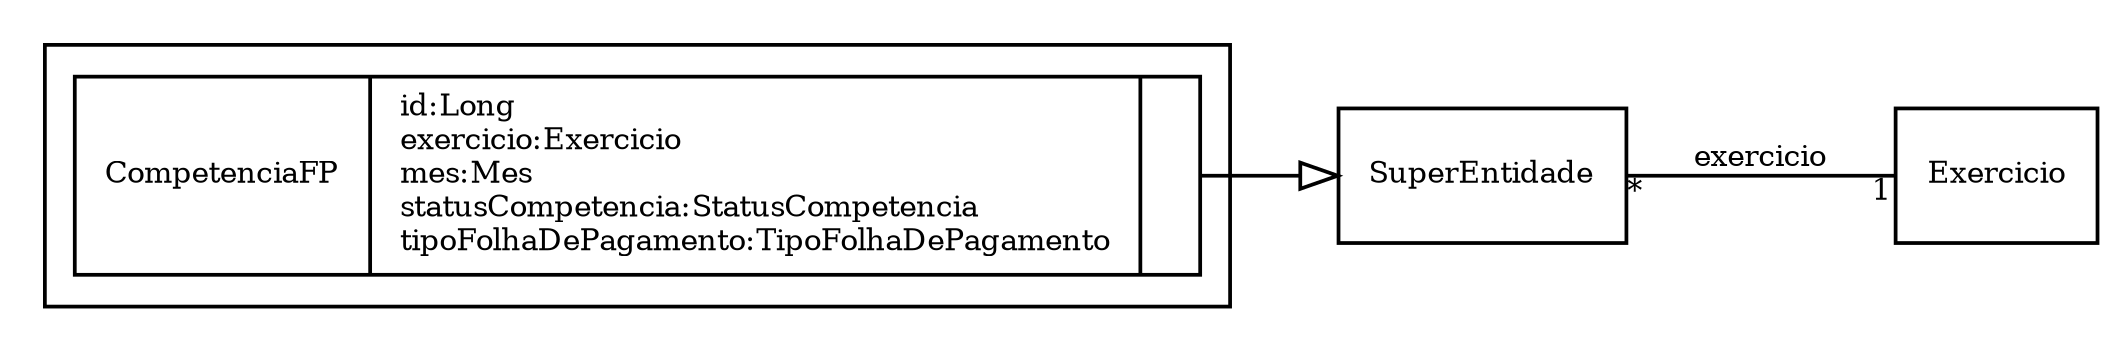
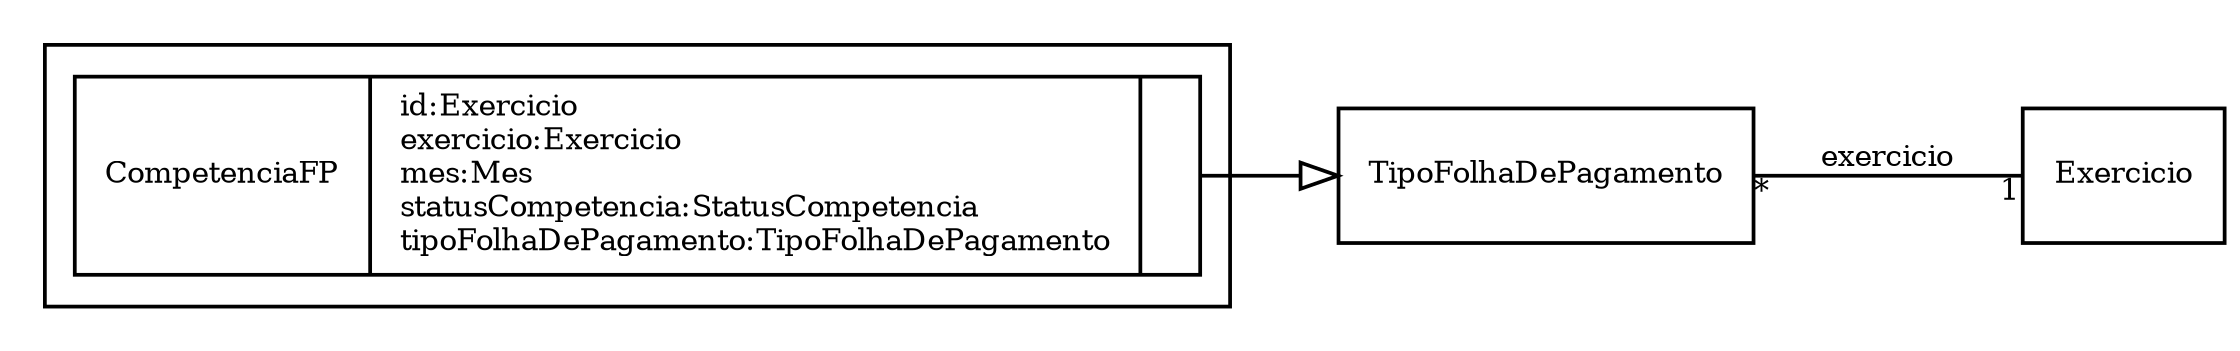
(458, 107) -> (490, 107)
(1482, 176) -> (1546, 176)
